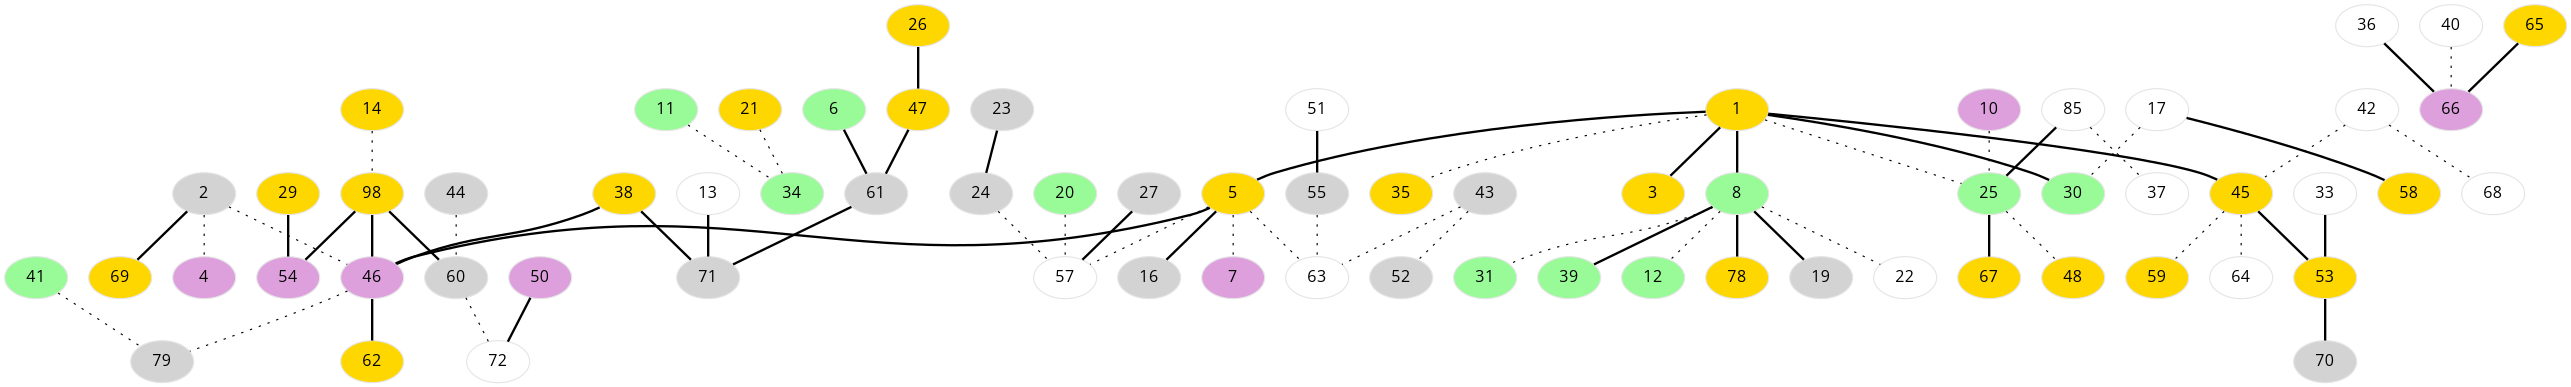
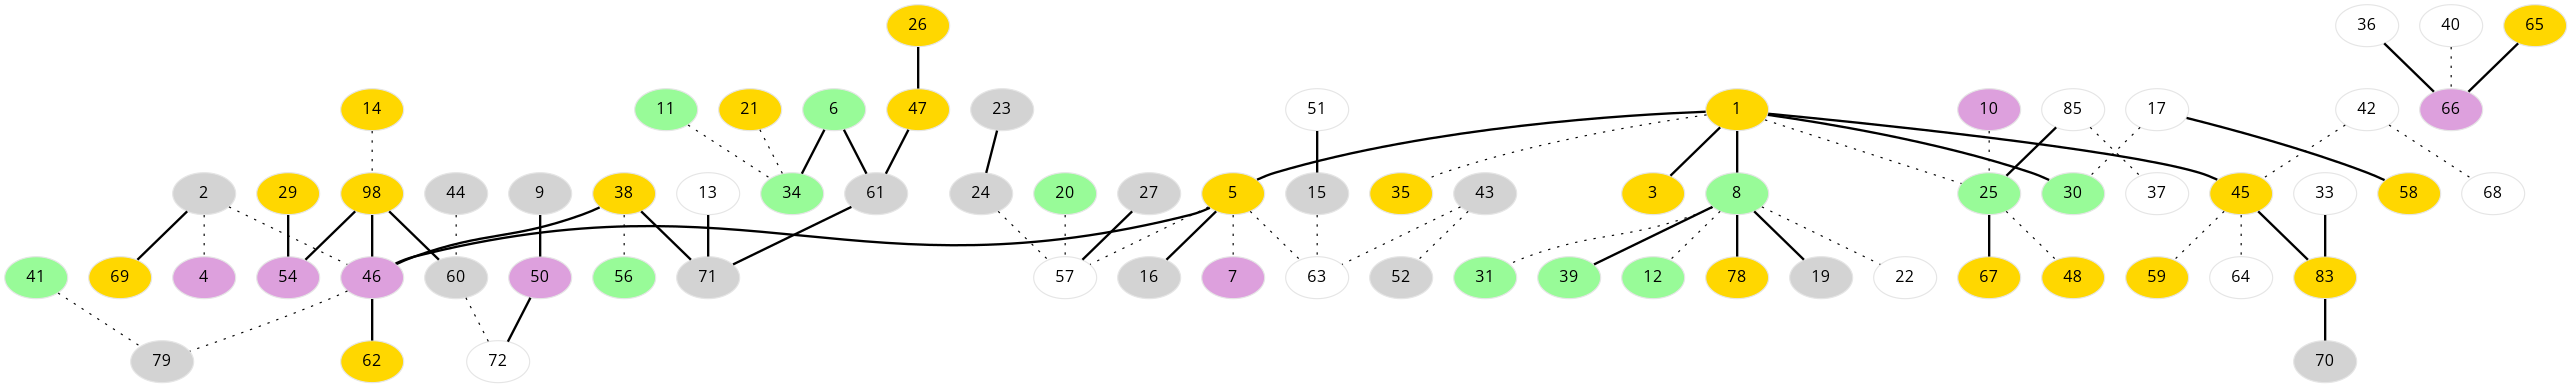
none -> (813, 152)
none -> (540, 194)
(1317, 194) -> (1317, 194)
none -> (624, 278)
(2325, 278) -> (2325, 278)
